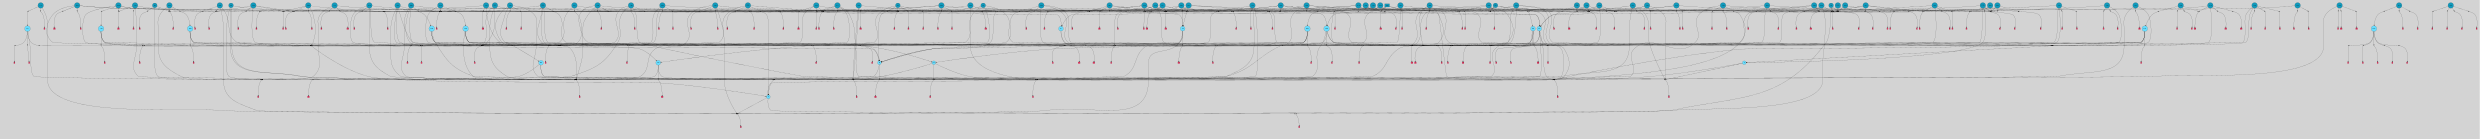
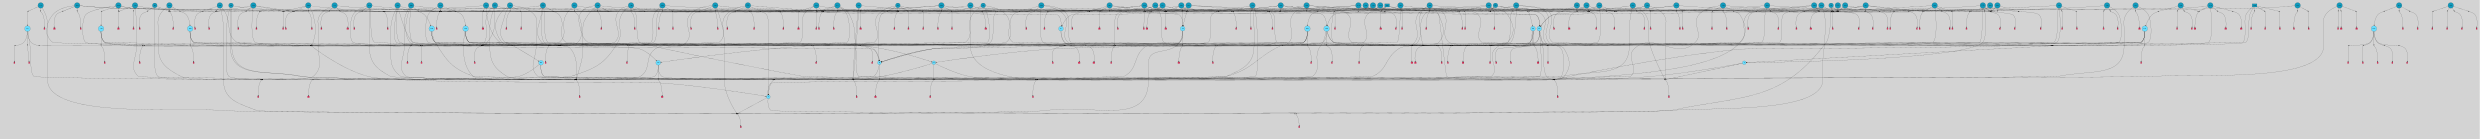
(2255, 5) -> (2255, 5)
